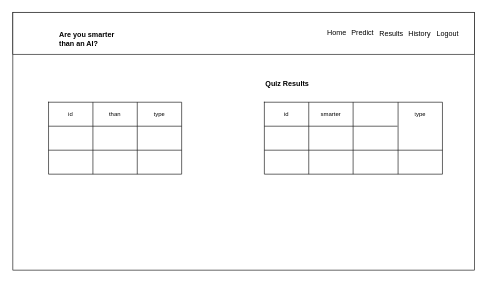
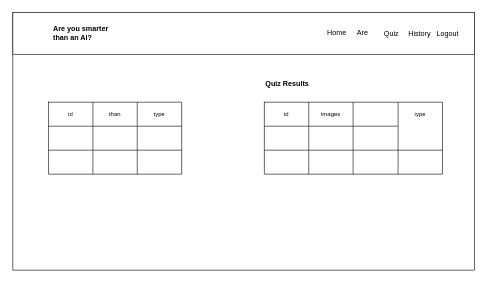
(363, 33) -> (363, 33)
(392, 34) -> (392, 34)
(88, 39) -> (82, 33)
(331, 114) -> (331, 114)
